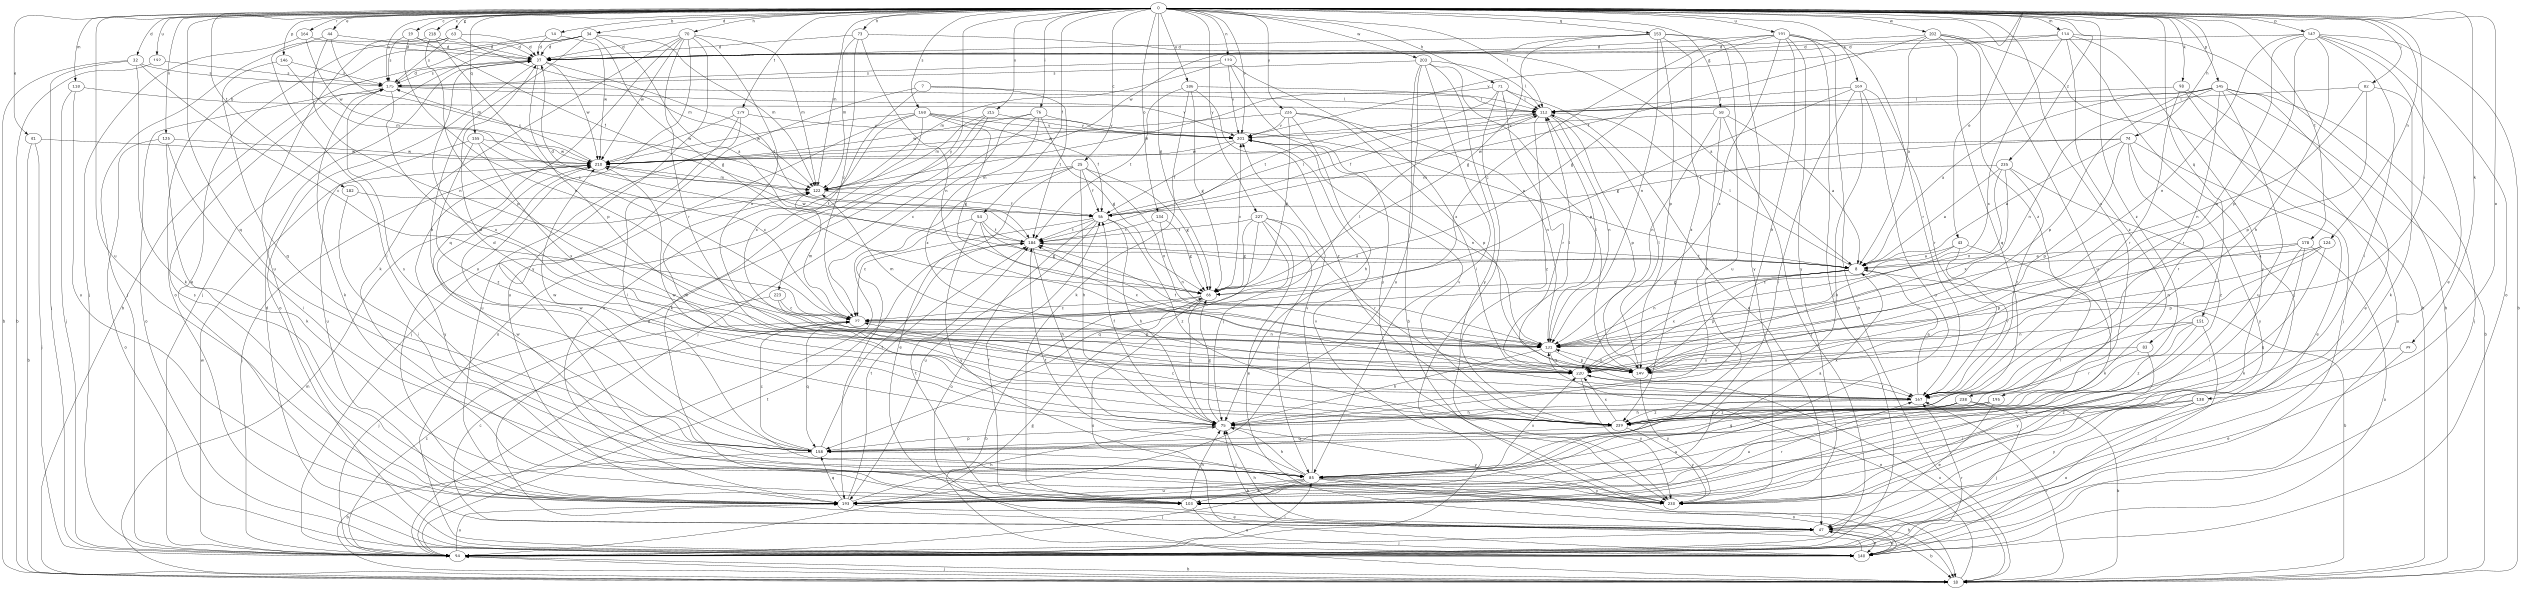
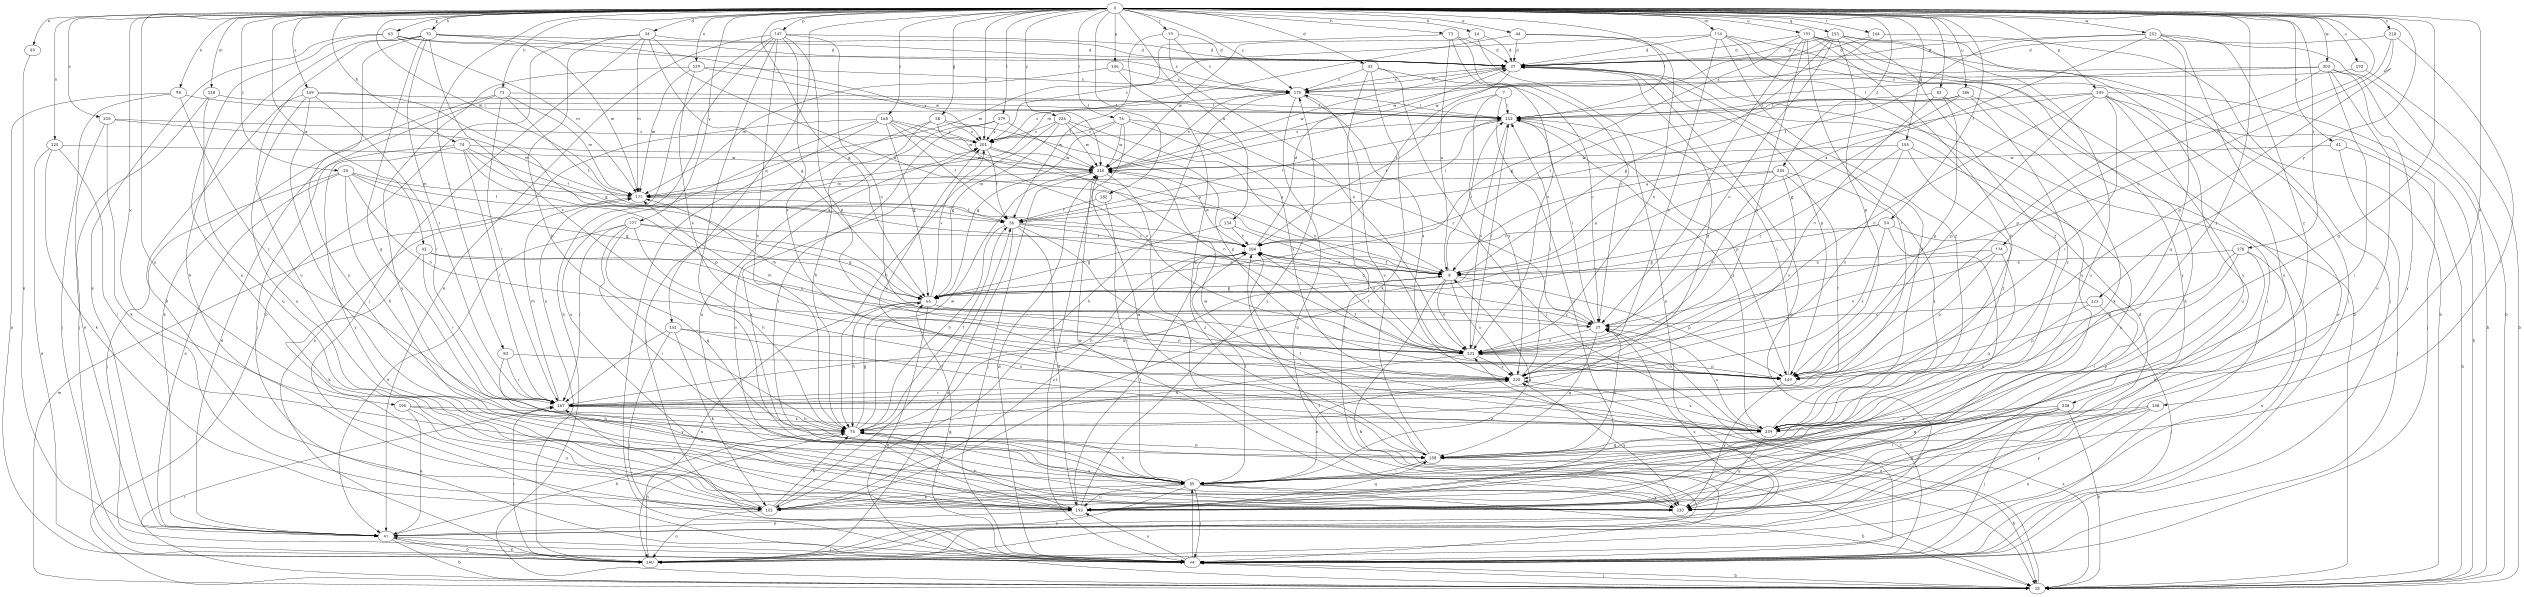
(232, 99) -> (1089, 106)
(1224, 321) -> (764, 328)
(1995, 357) -> none
